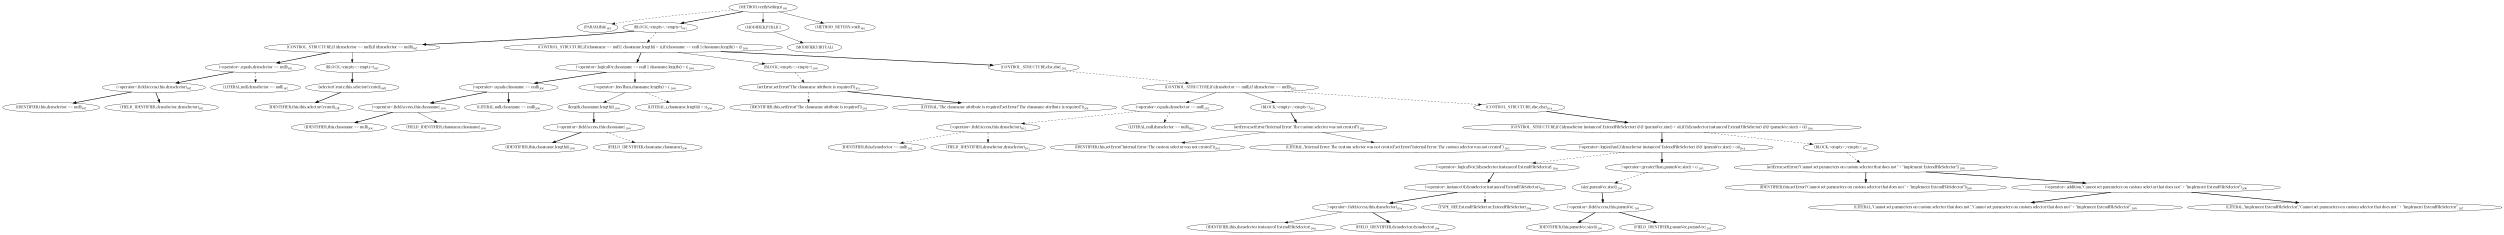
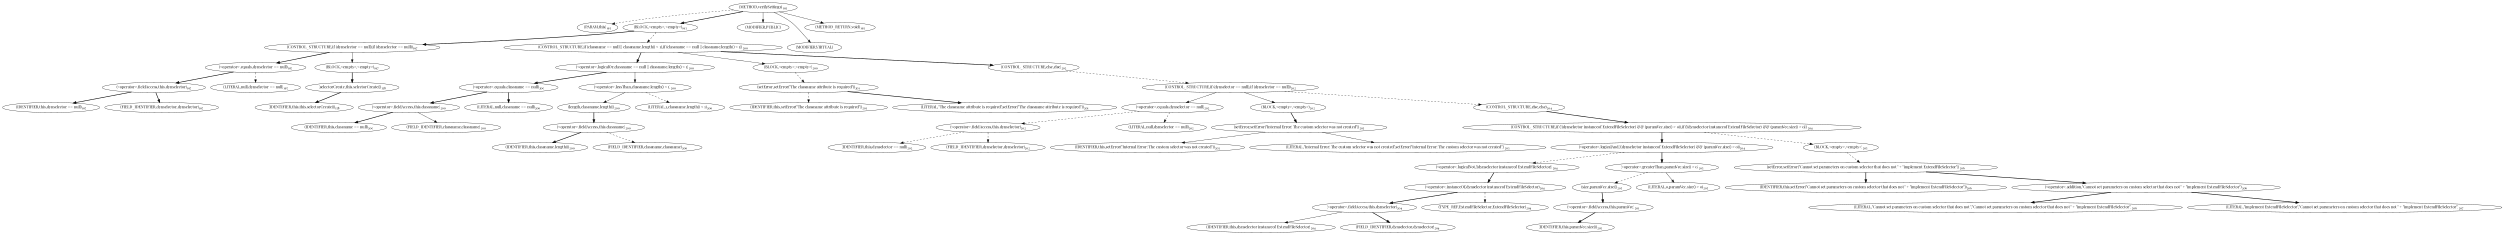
(787, 37) -> (793, 24)
(384, 87) -> (384, 87)
none -> (1678, 188)
(1672, 228) -> none
